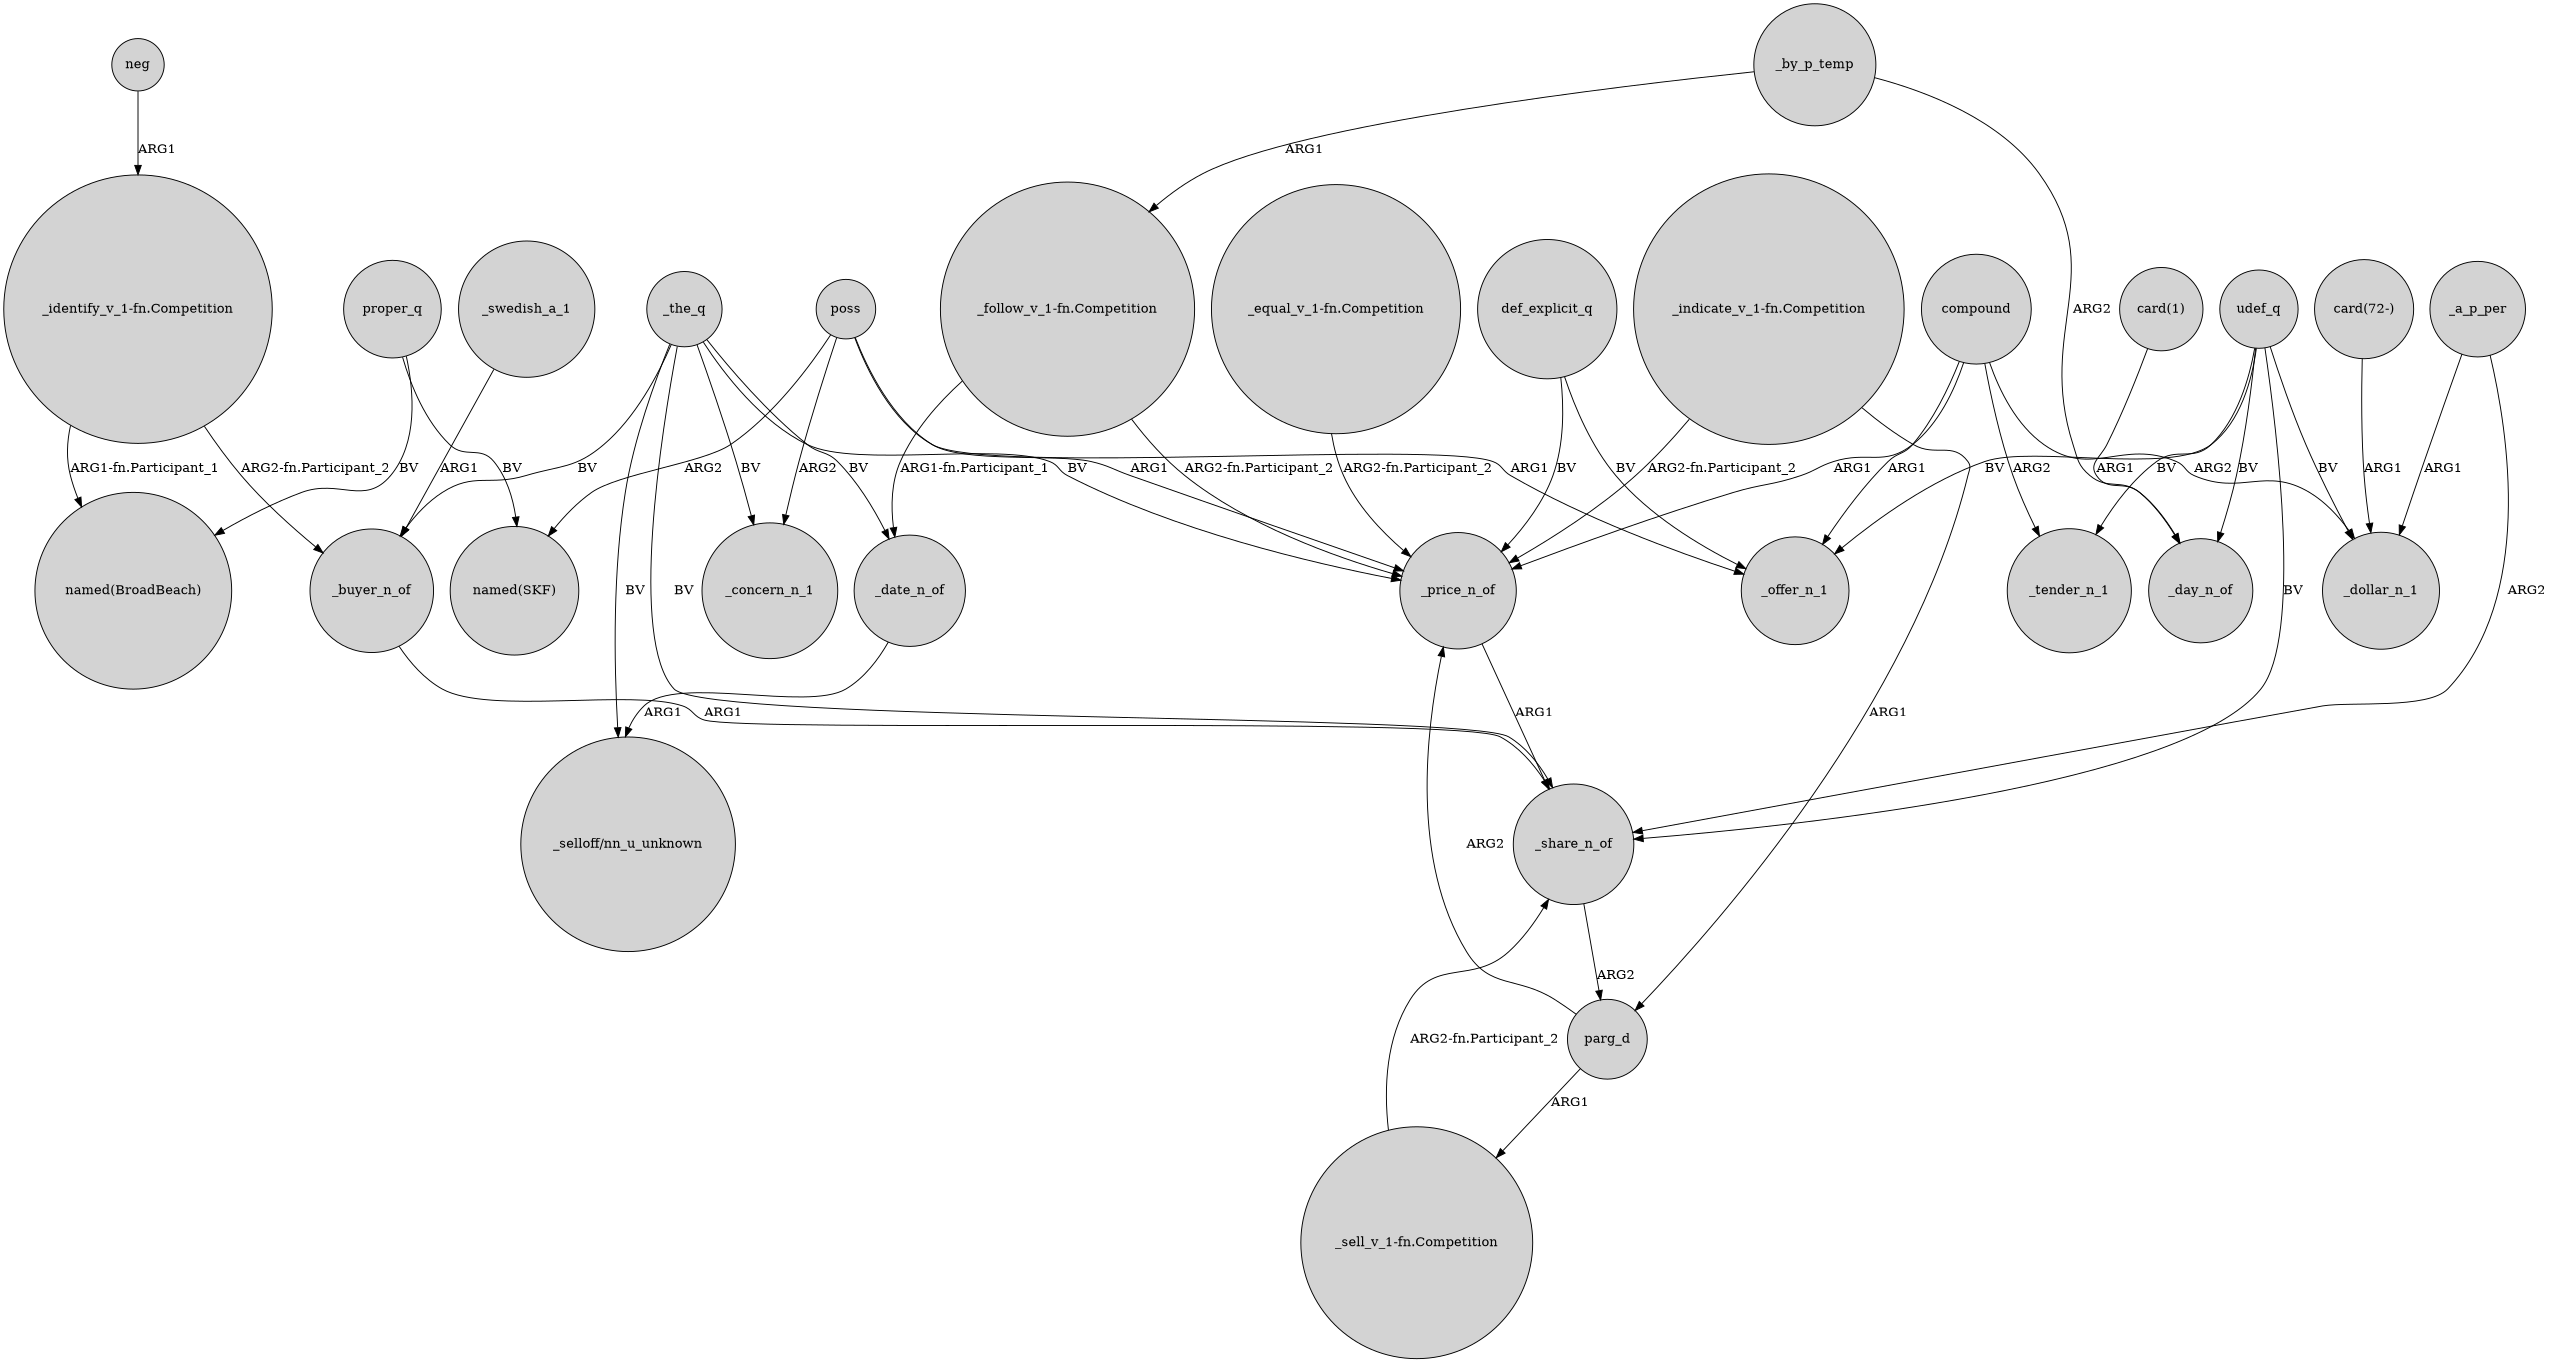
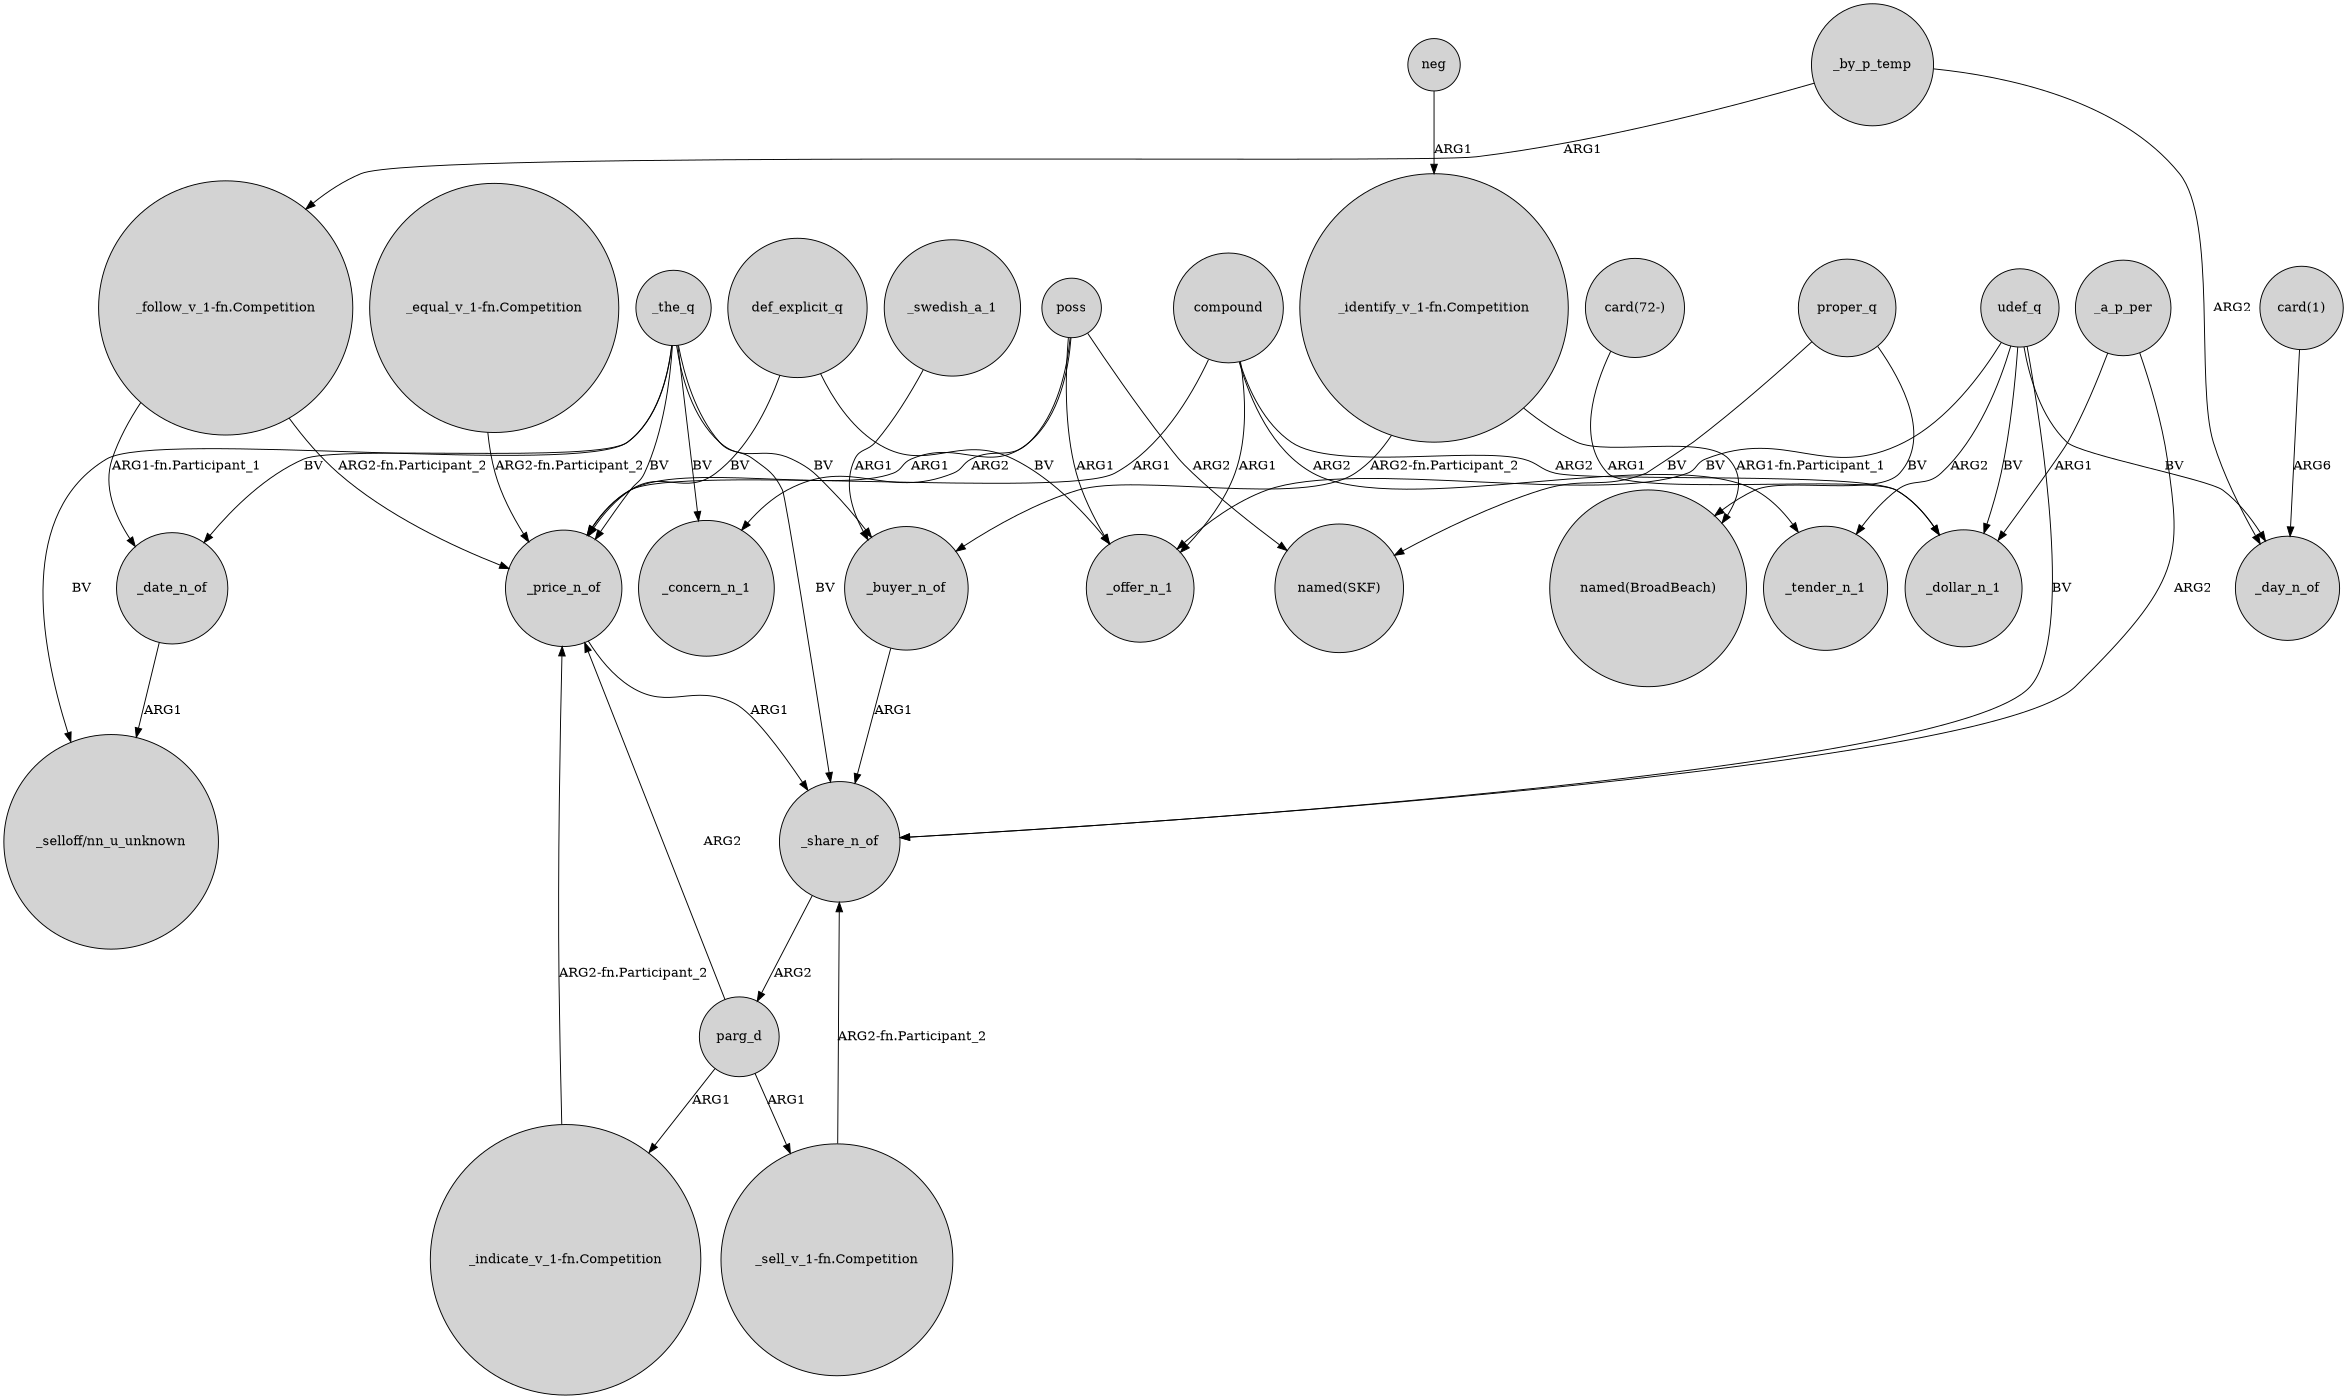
(2116, 469) -> (2312, 466)
(2166, 469) -> (1970, 466)
(1873, 700) -> (685, 1107)
